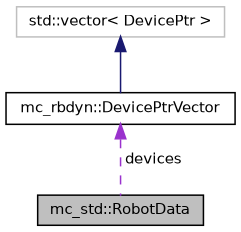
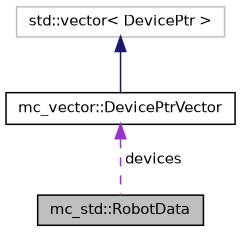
(121, 108) -> (121, 108)
